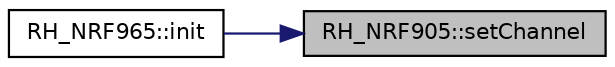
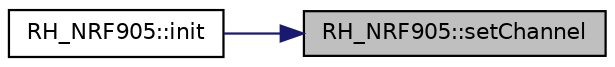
(116, 34) -> (116, 34)
